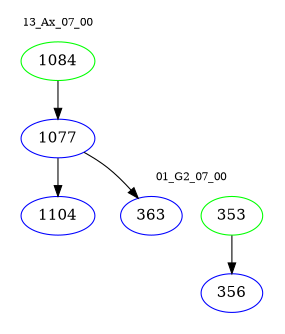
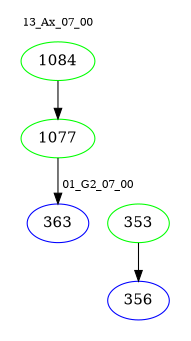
(58, 138) -> (58, 138)
(58, 216) -> none
